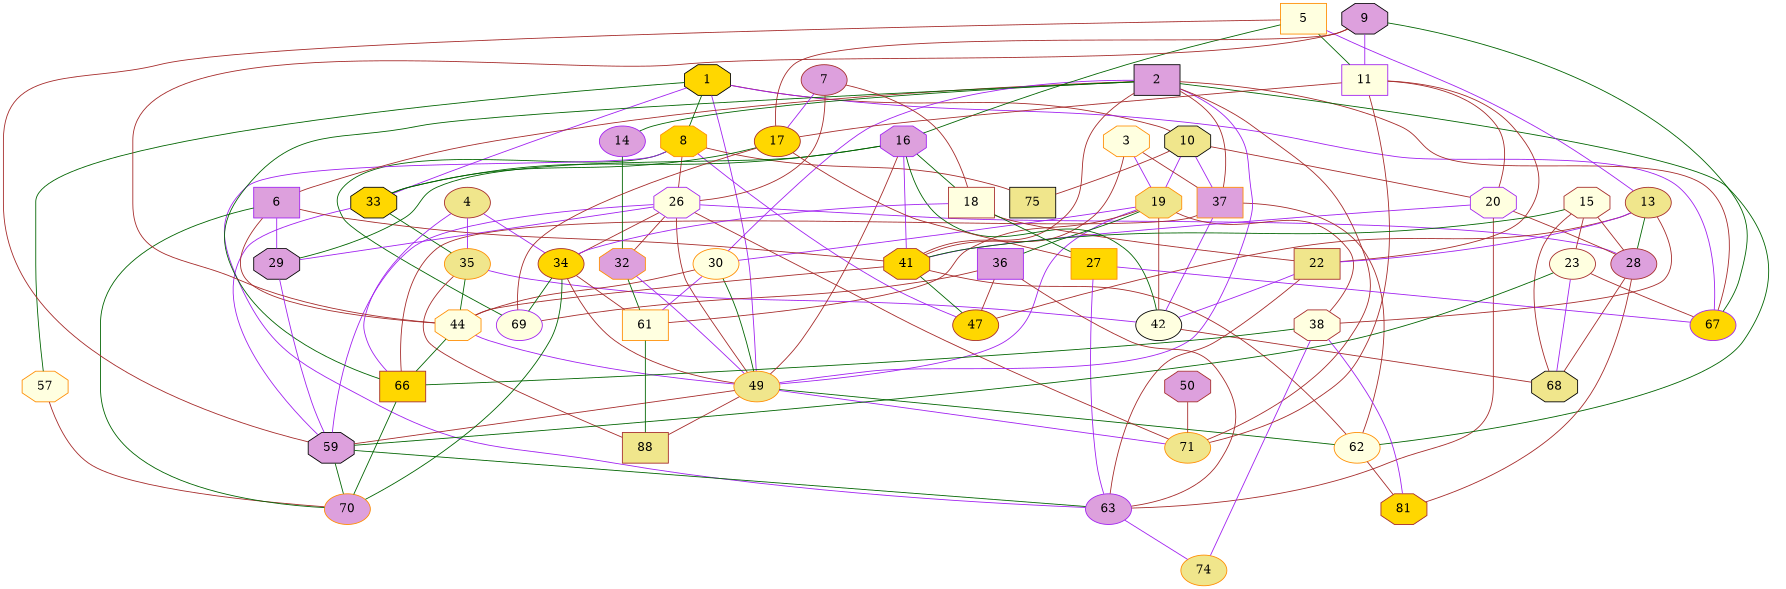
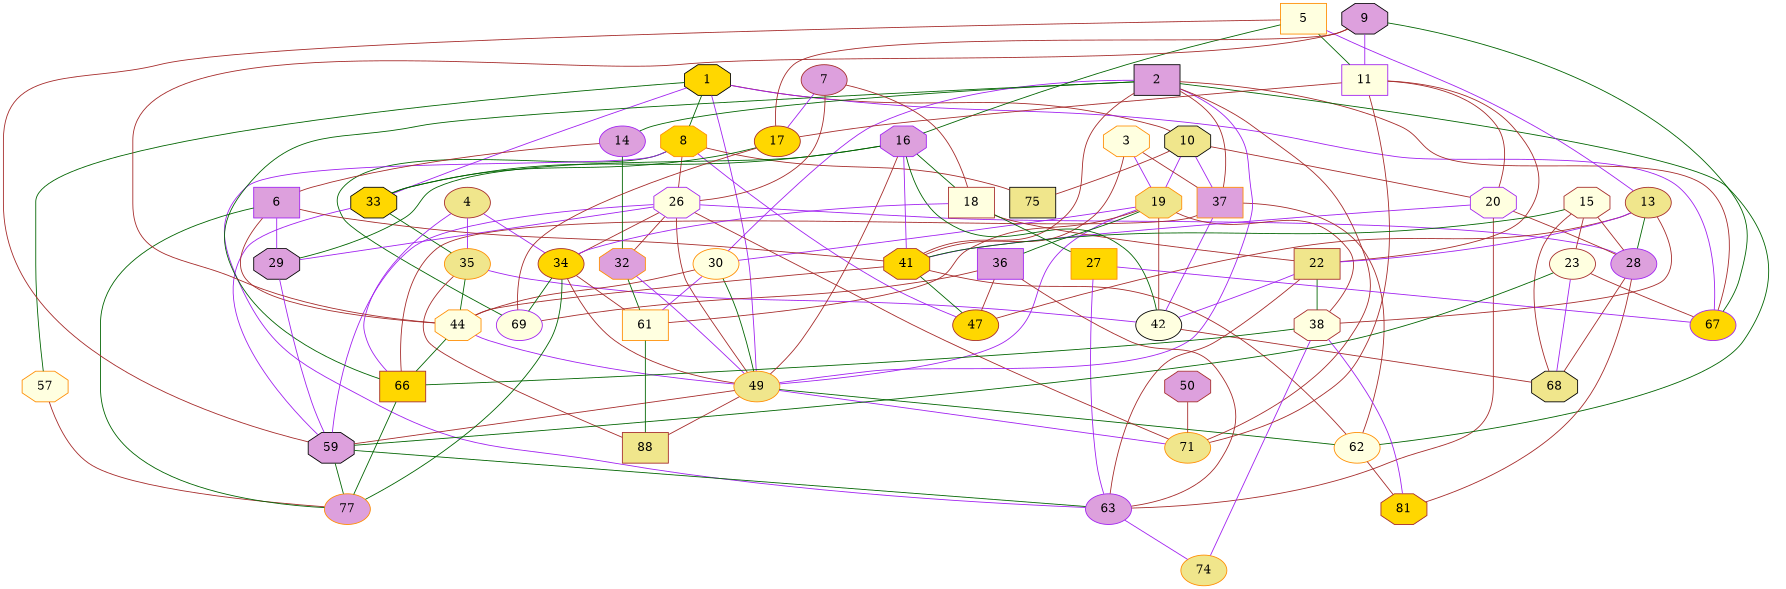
(671, 115) -> (524, 150)
(870, 198) -> none
(1634, 264) -> (1634, 264)
none -> (1317, 295)
(347, 509) -> (347, 509)
